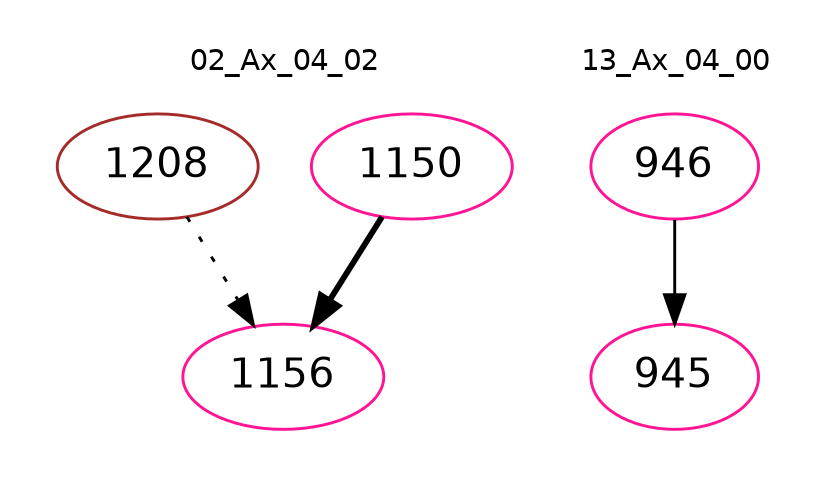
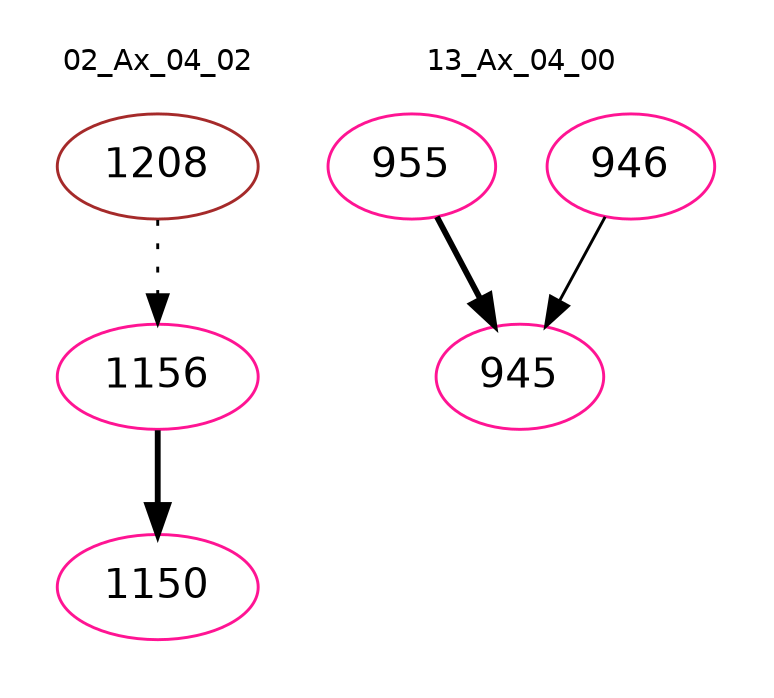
none -> (412, 166)
(356, 258) -> (158, 468)
